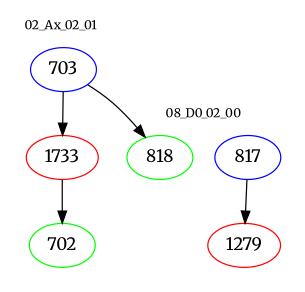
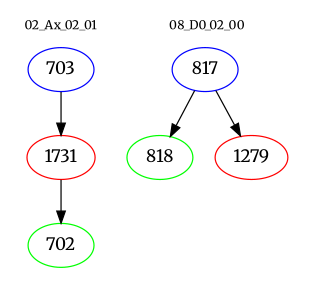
(125, 114) -> (185, 108)
(62, 157) -> (61, 157)
